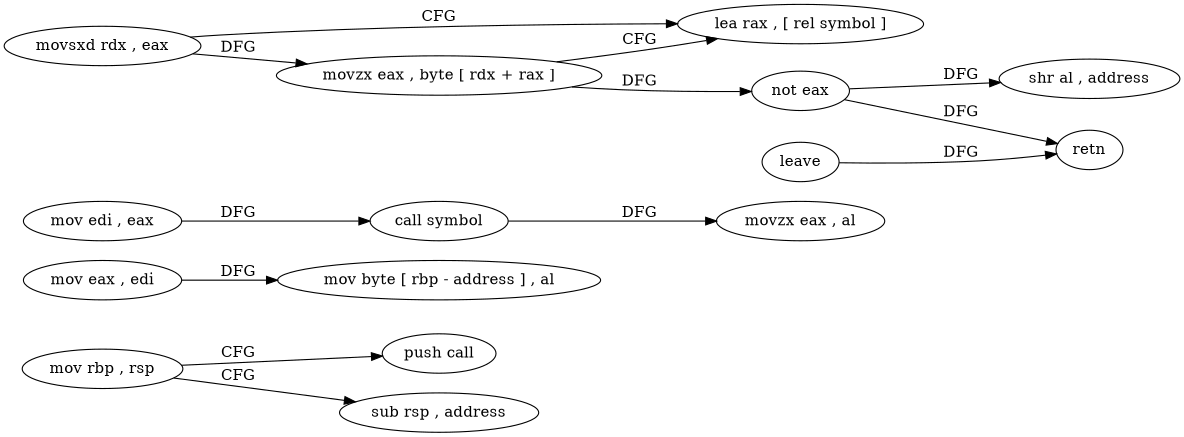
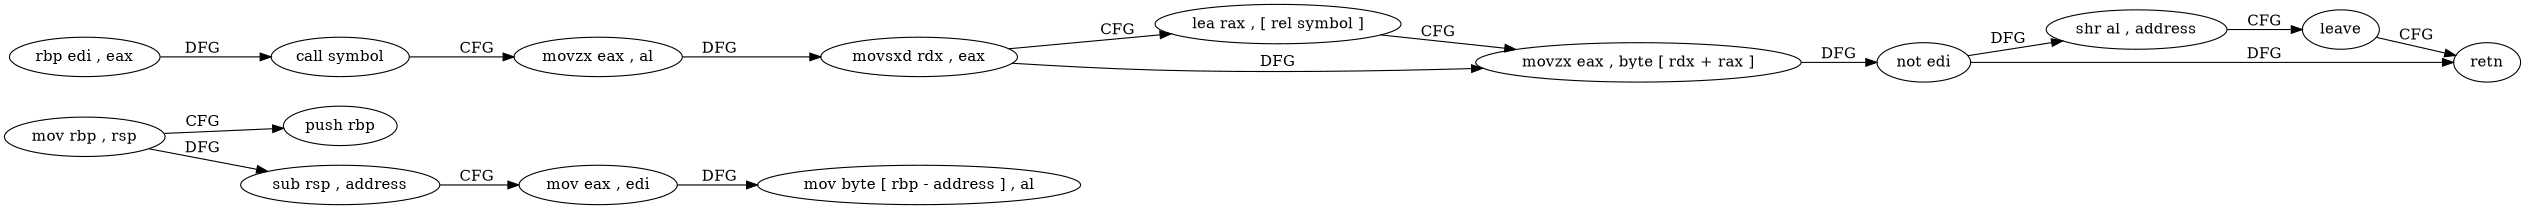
none -> (2259, 30)
(632, 52) -> (1443, 42)
none -> (746, 57)
(801, 91) -> (1924, 62)
(961, 153) -> (2417, 36)
none -> (474, 185)
(640, 213) -> (477, 49)
(103, 221) -> (85, 57)
(439, 354) -> (340, 126)
(238, 376) -> (203, 148)
